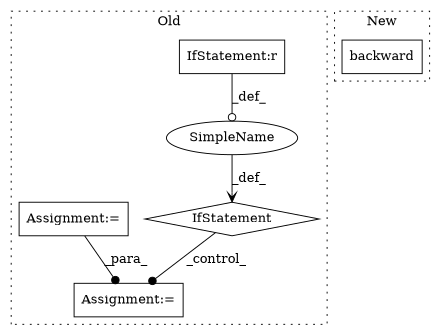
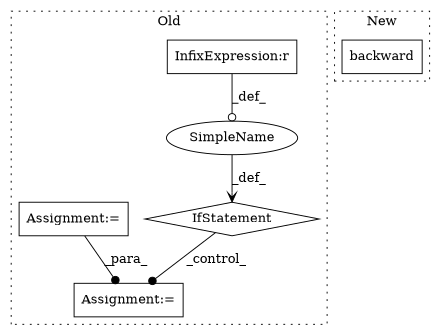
(232, 57) -> (232, 57)
